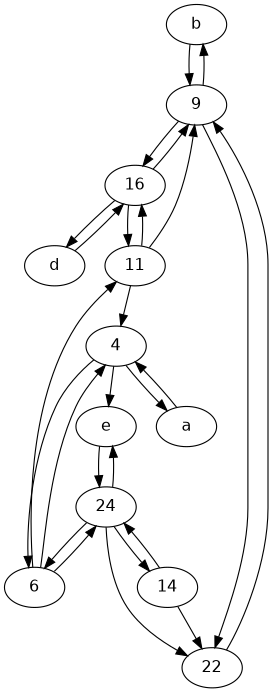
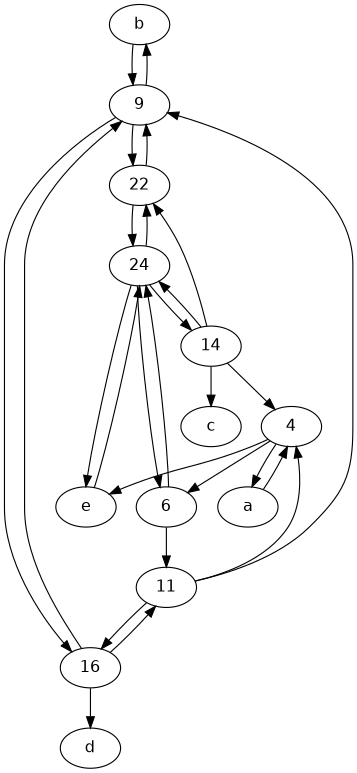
none -> (132, 220)
(96, 232) -> none
none -> (211, 427)
(56, 466) -> (247, 382)
